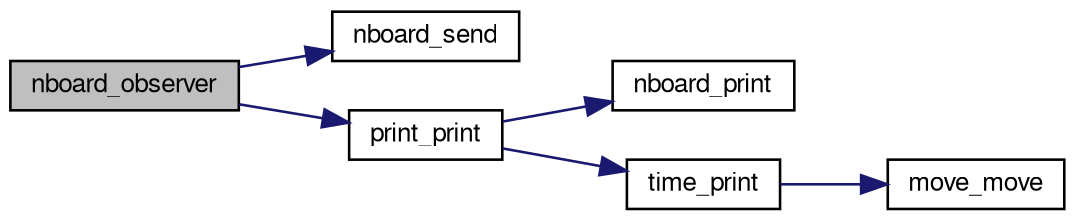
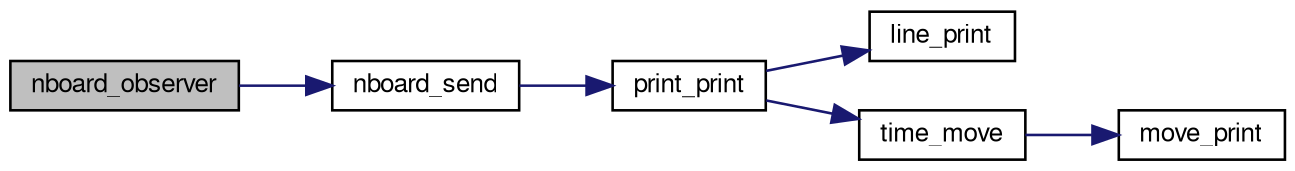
(703, 86) -> (942, 36)
(281, 111) -> (553, 86)
(703, 184) -> (942, 135)
(976, 184) -> (1202, 135)
